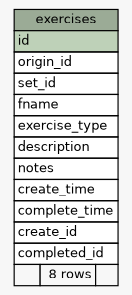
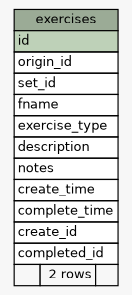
(70, 274) -> (70, 274)
